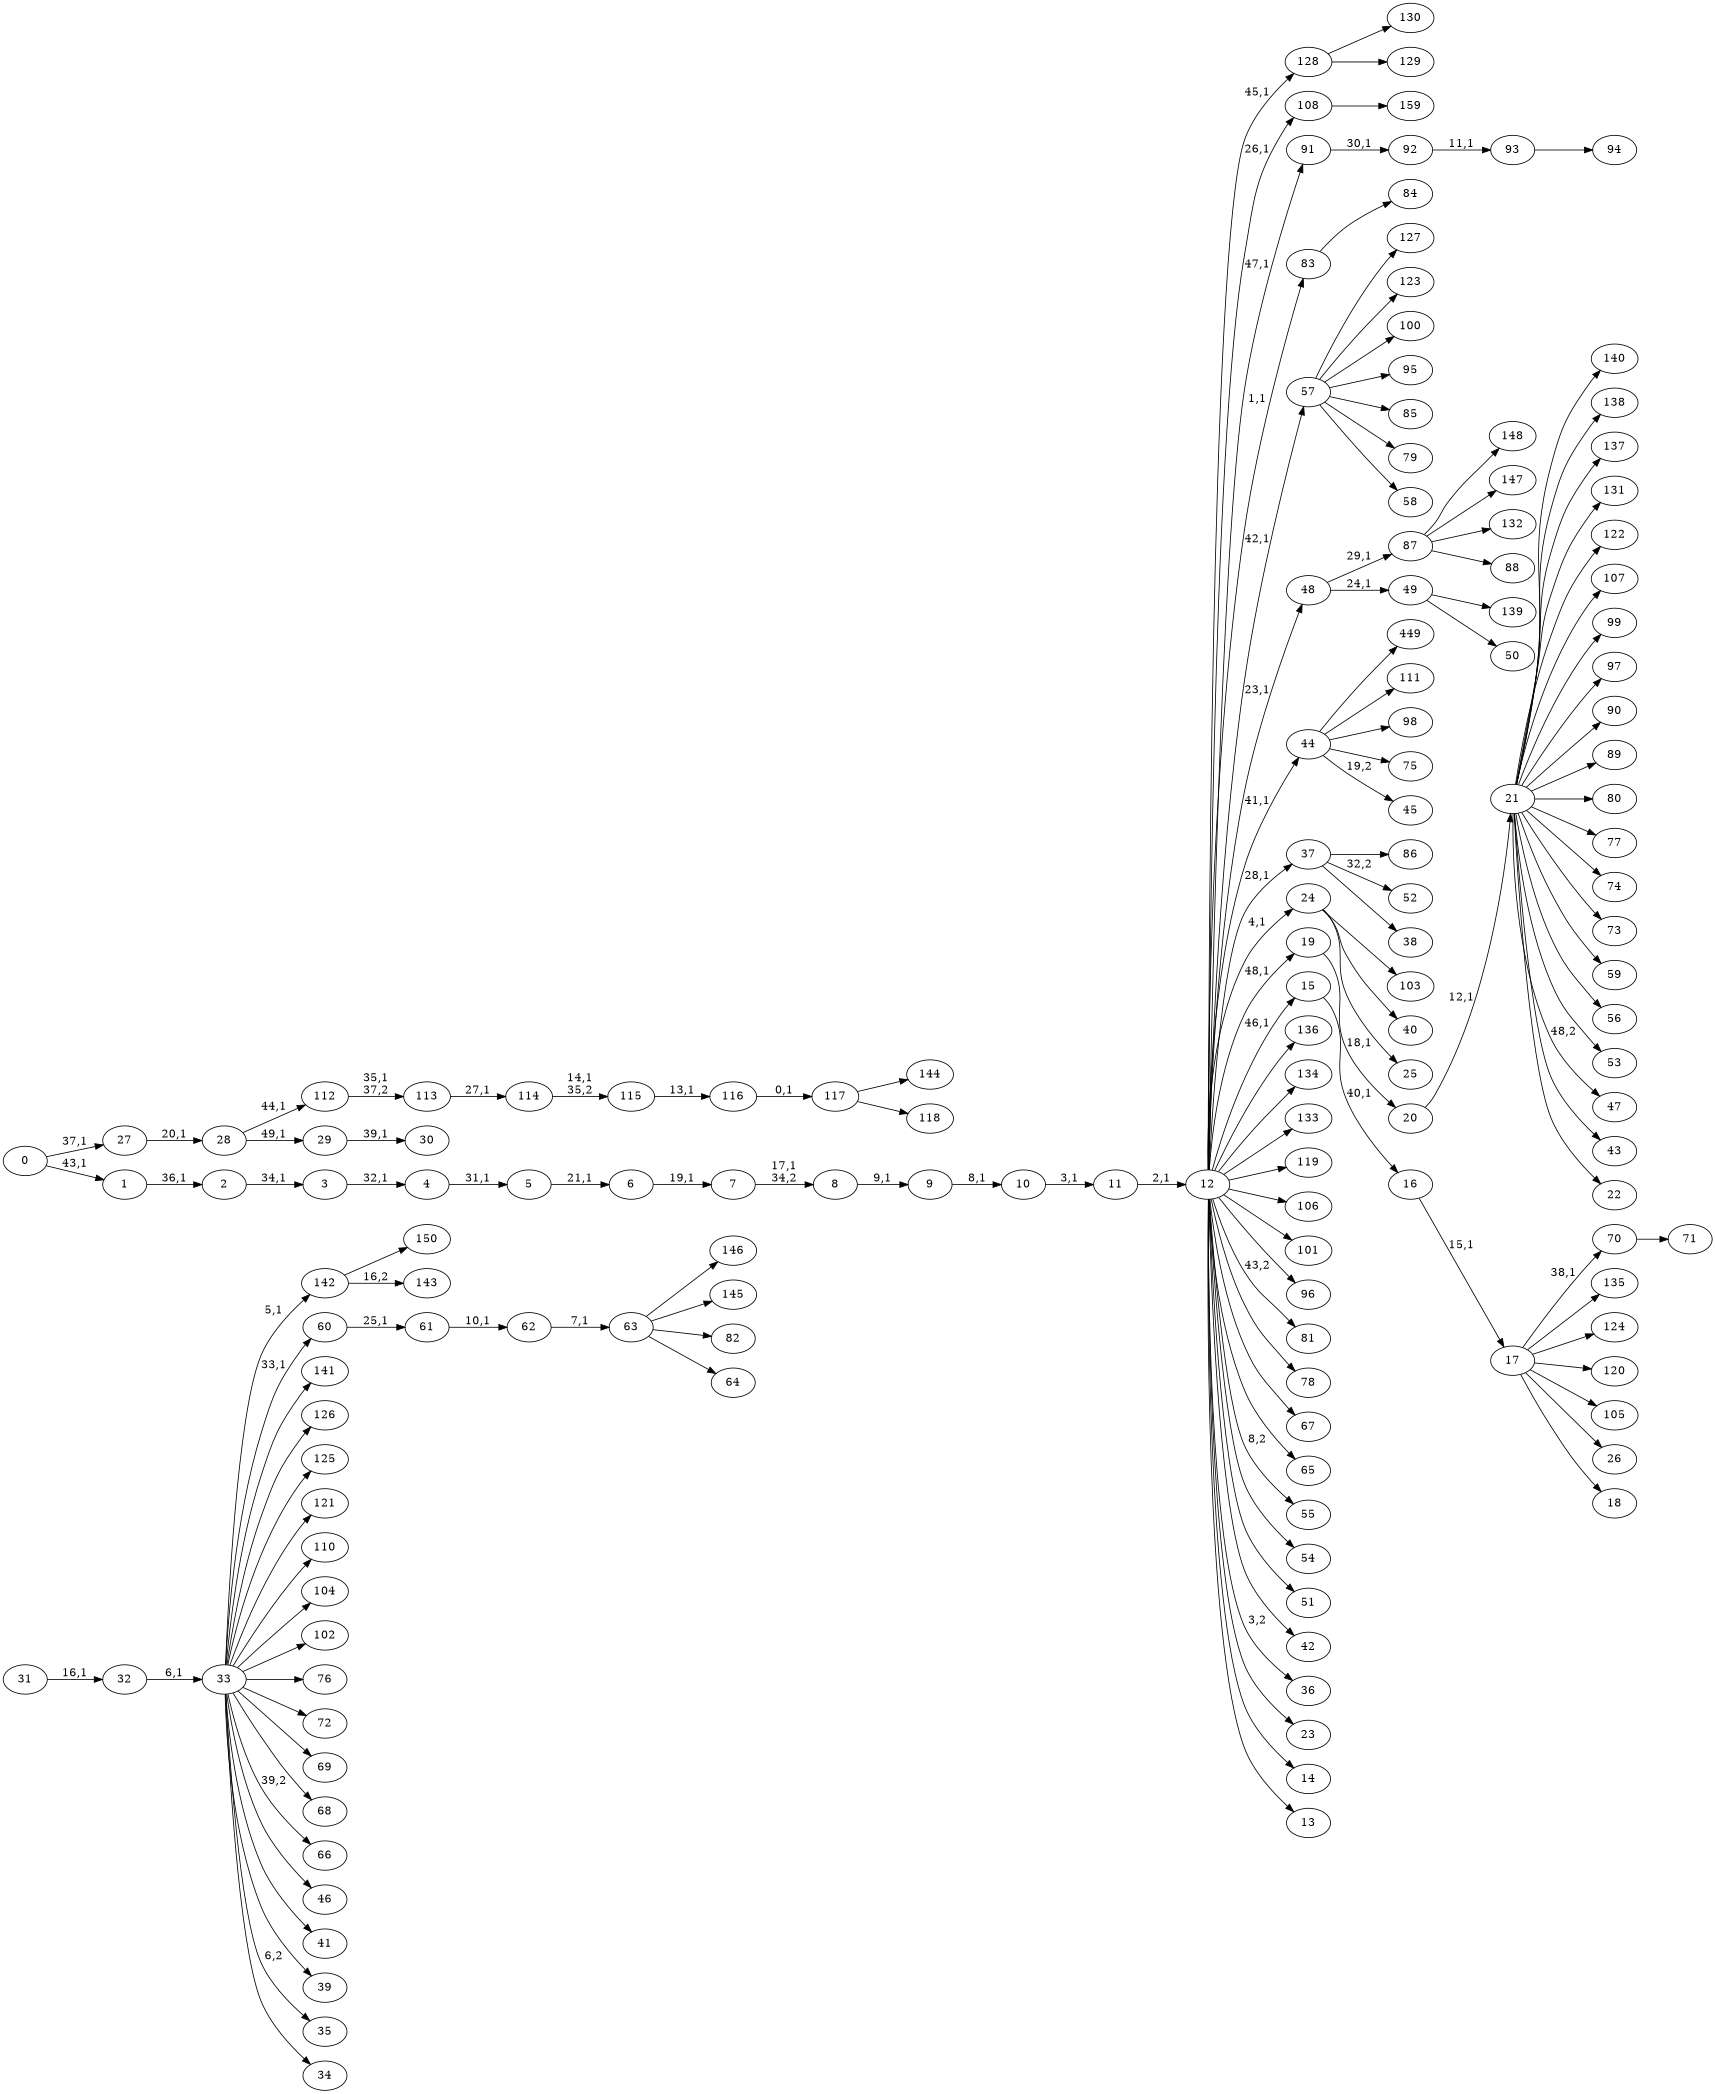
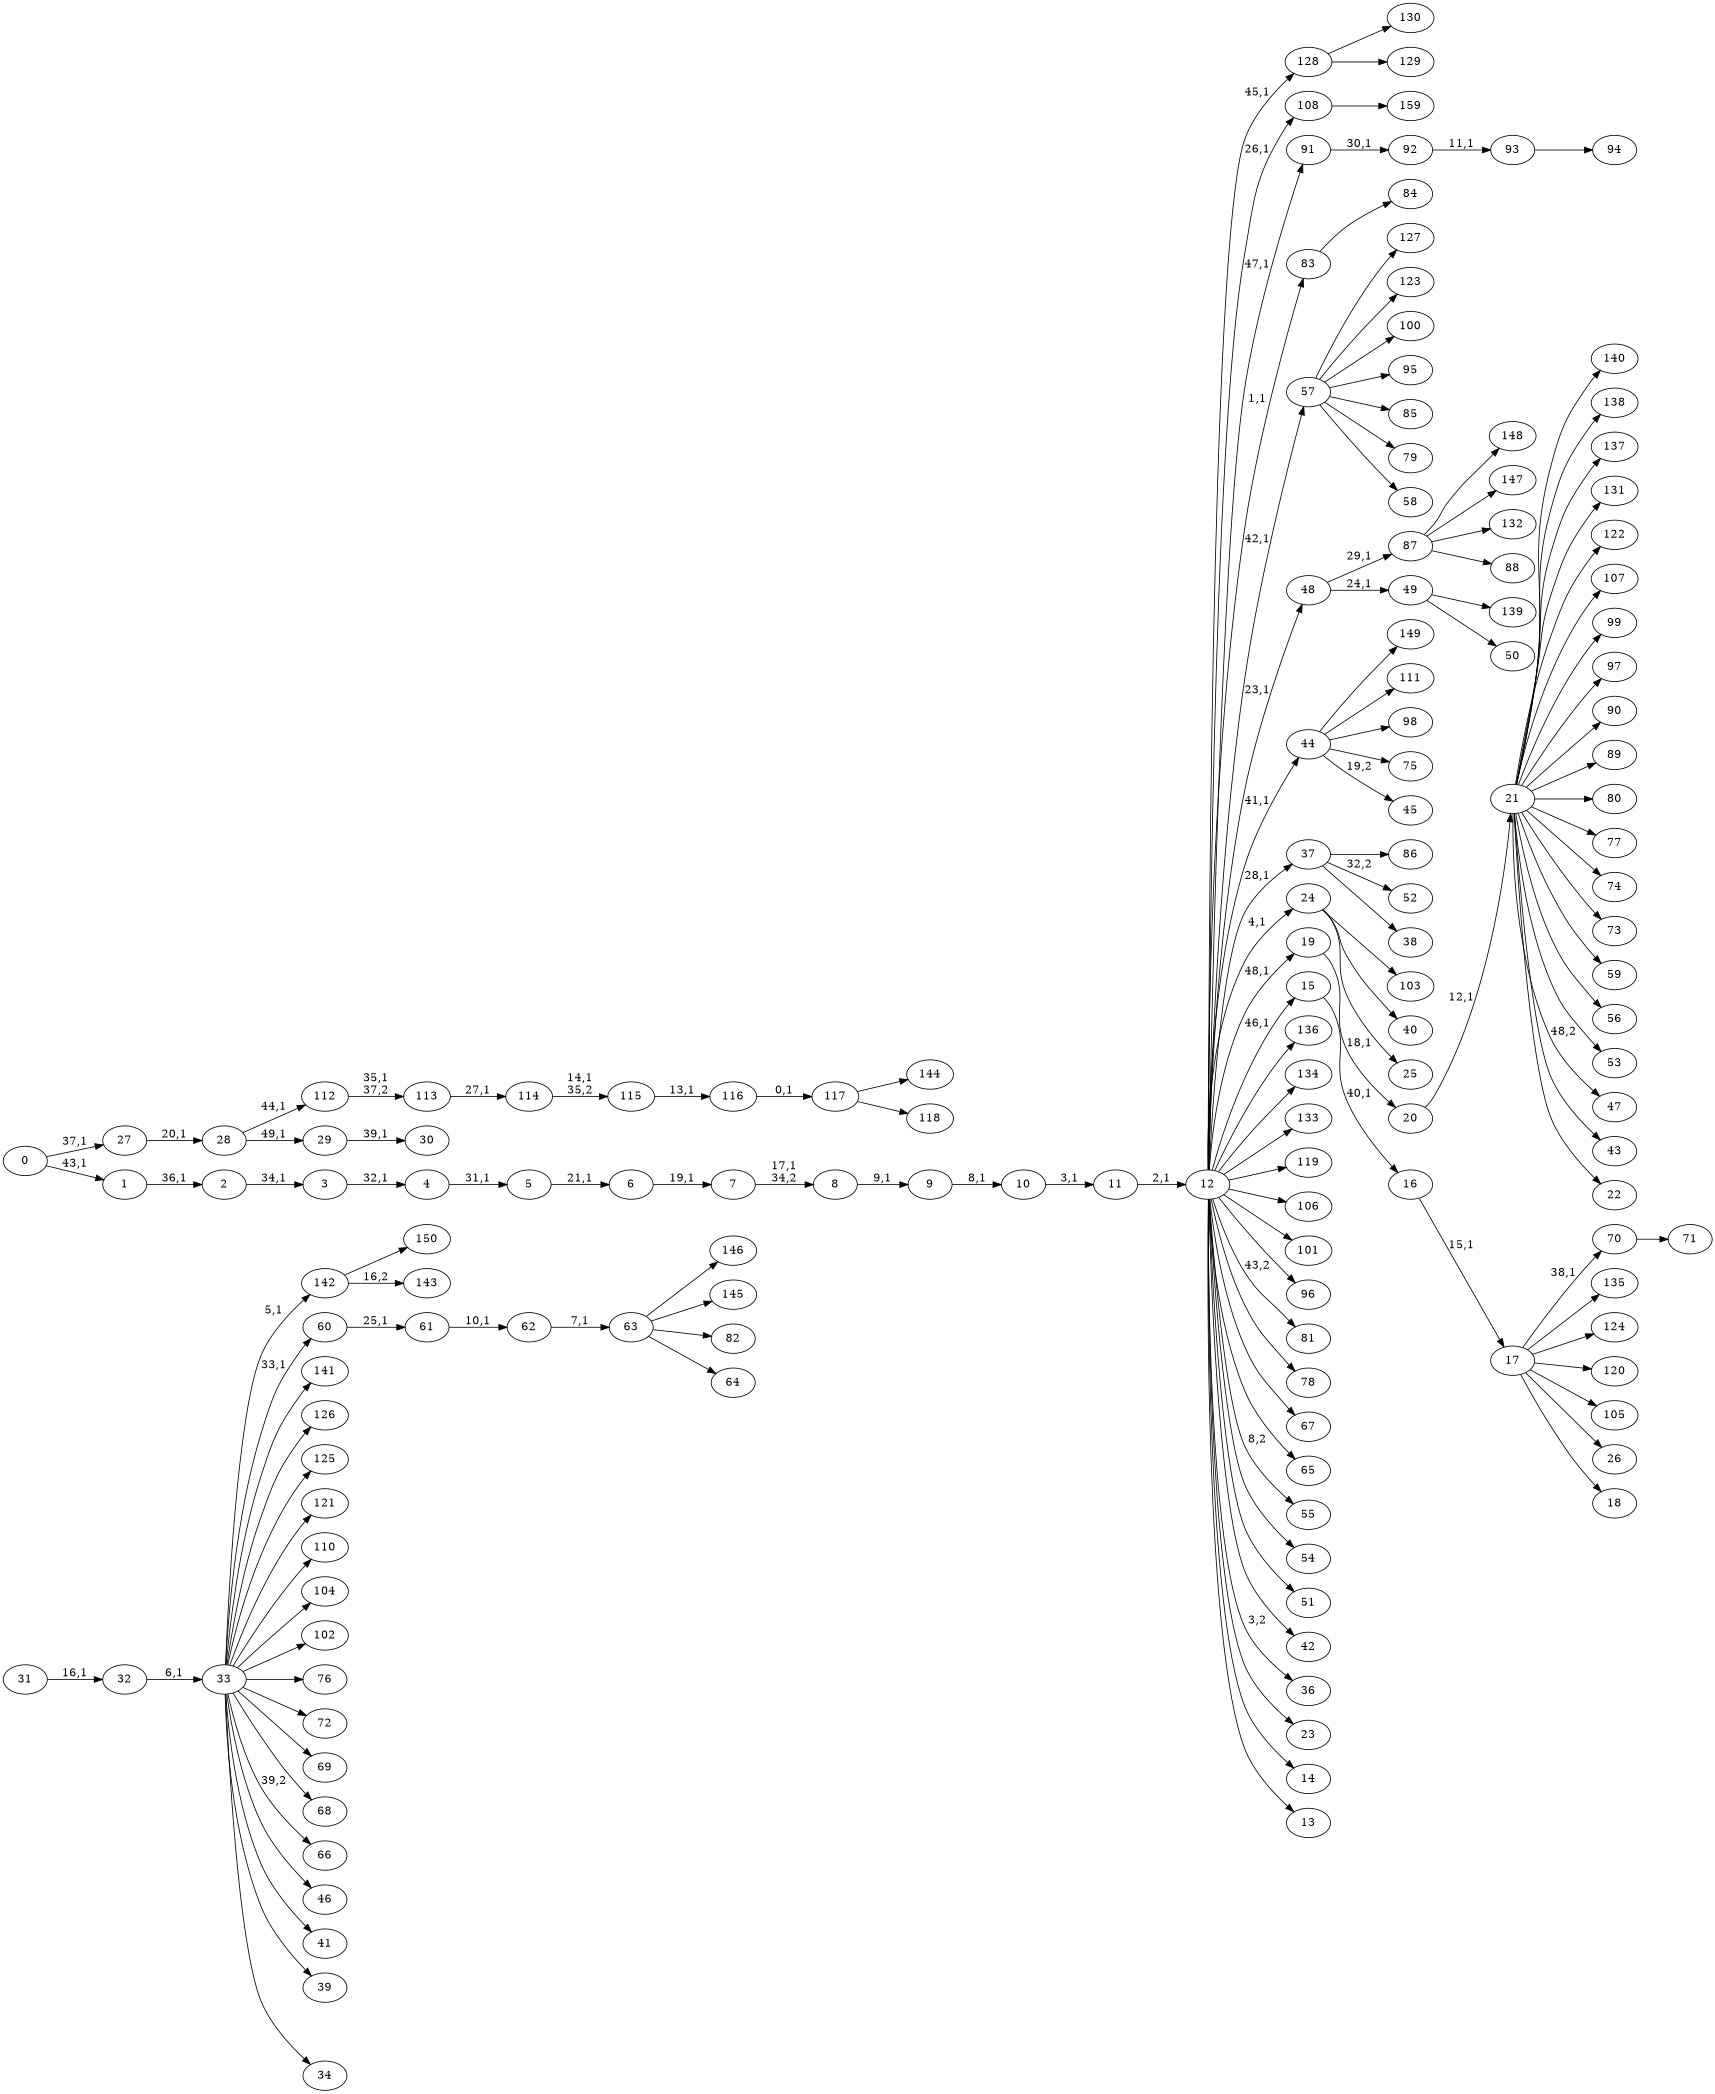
(1411, 634) -> (1411, 634)
(325, 2032) -> none
